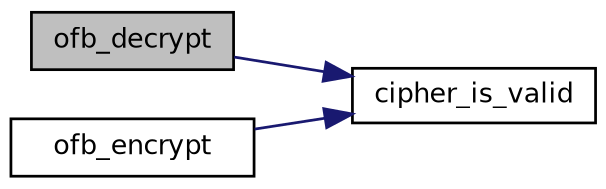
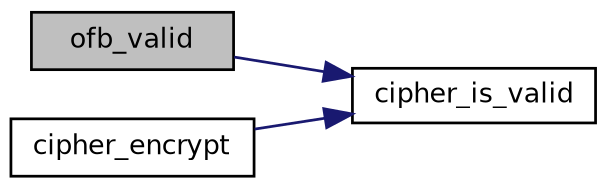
(132, 41) -> (132, 41)
(132, 148) -> (132, 148)
